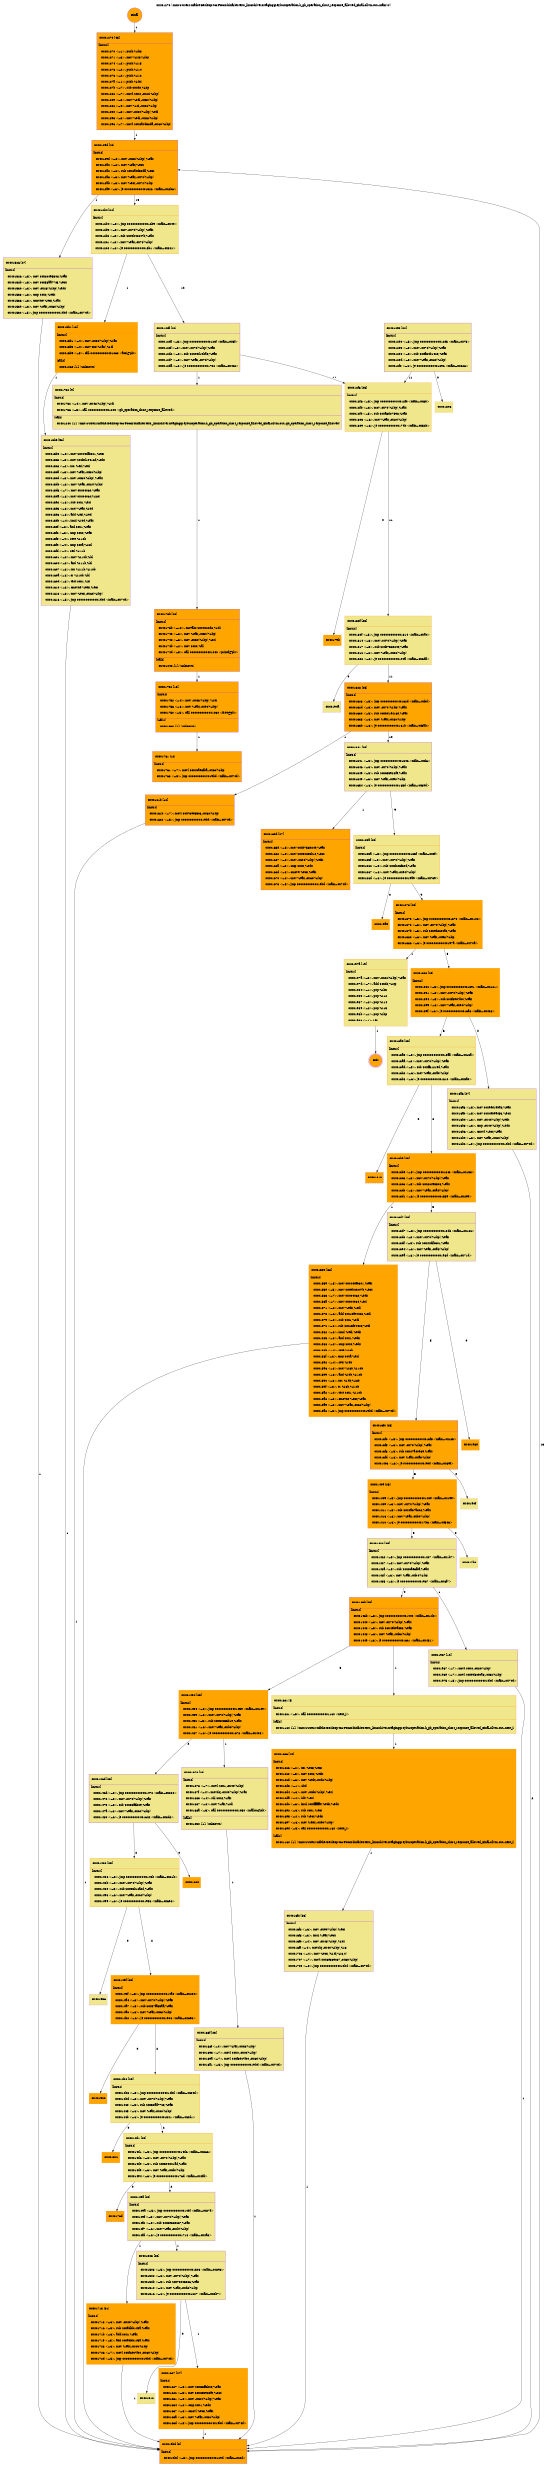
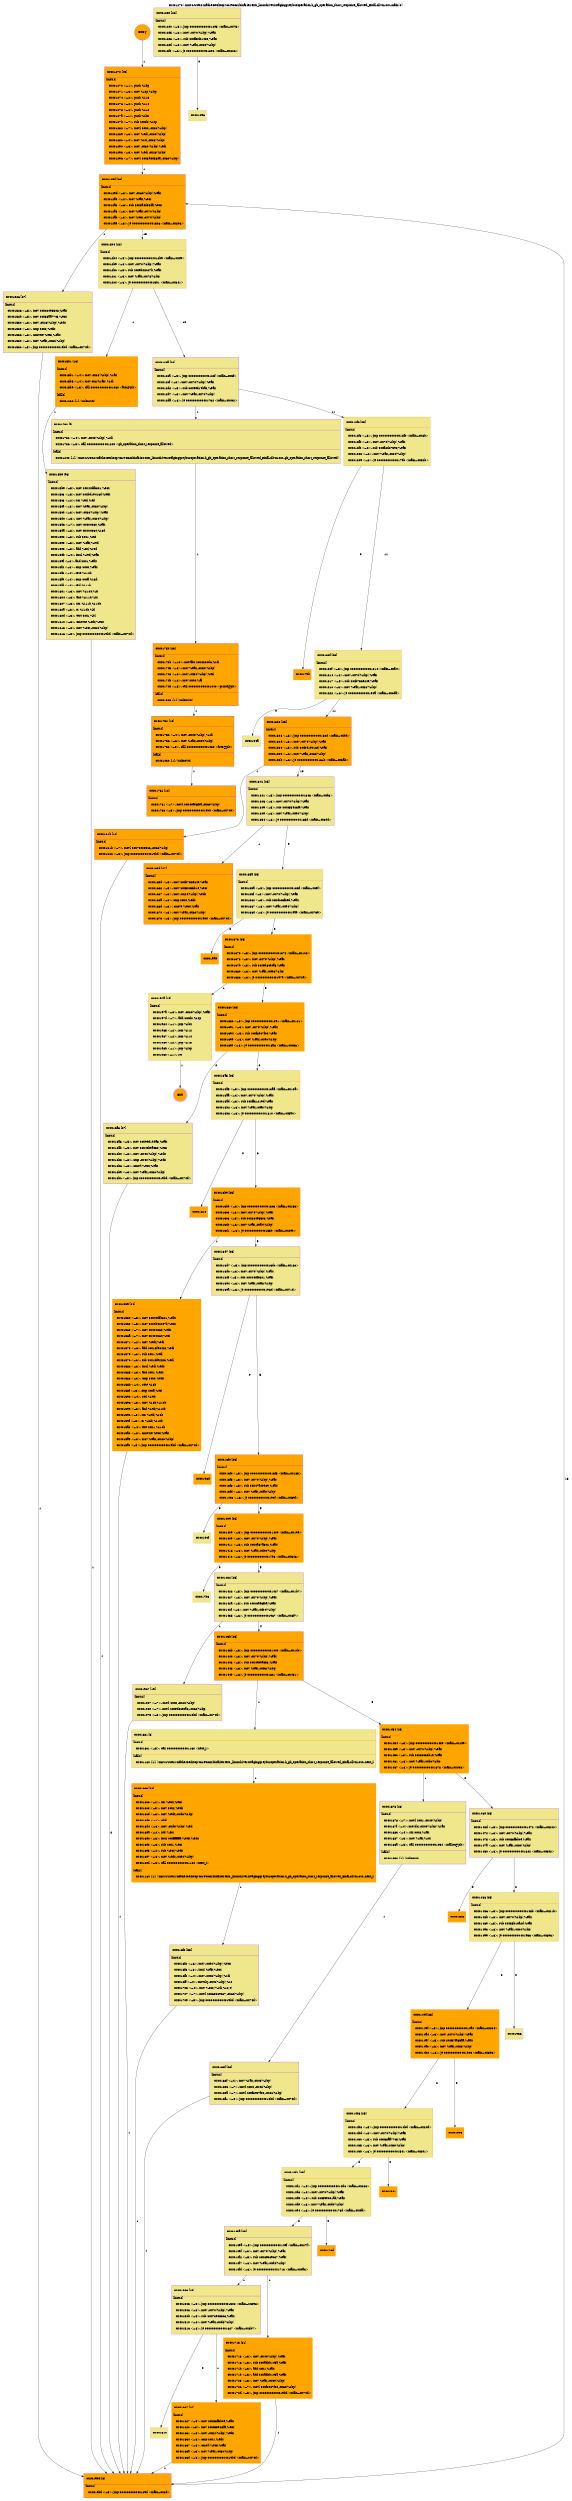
(135, 15) -> (142, 32)
(408, 376) -> none
